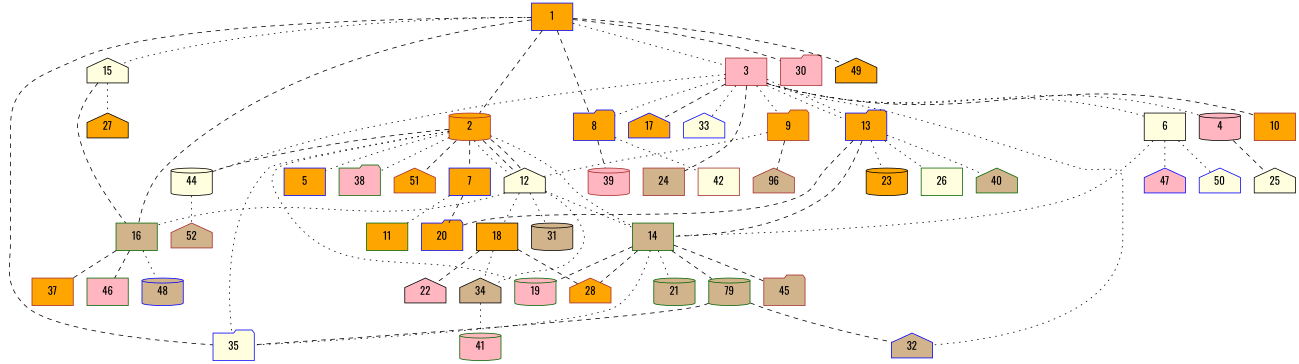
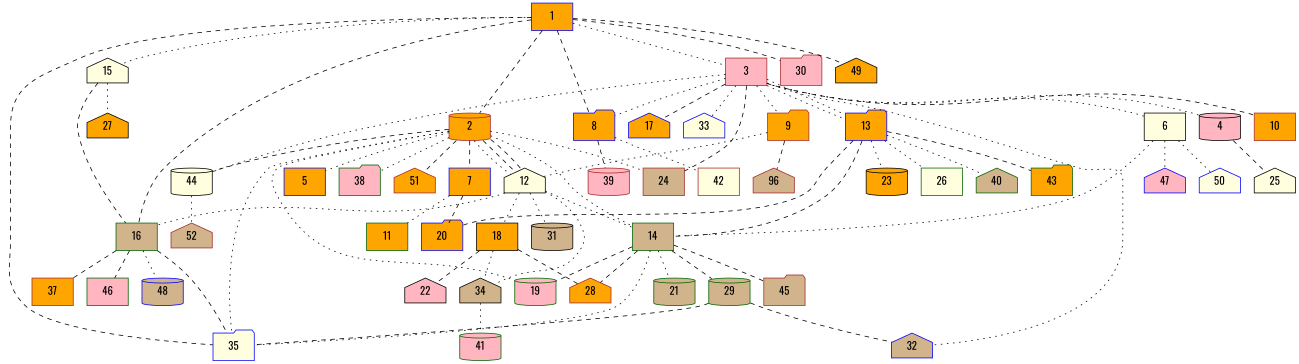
none -> (567, 148)
none -> (1052, 182)
none -> (198, 287)
(729, 292) -> (729, 292)
